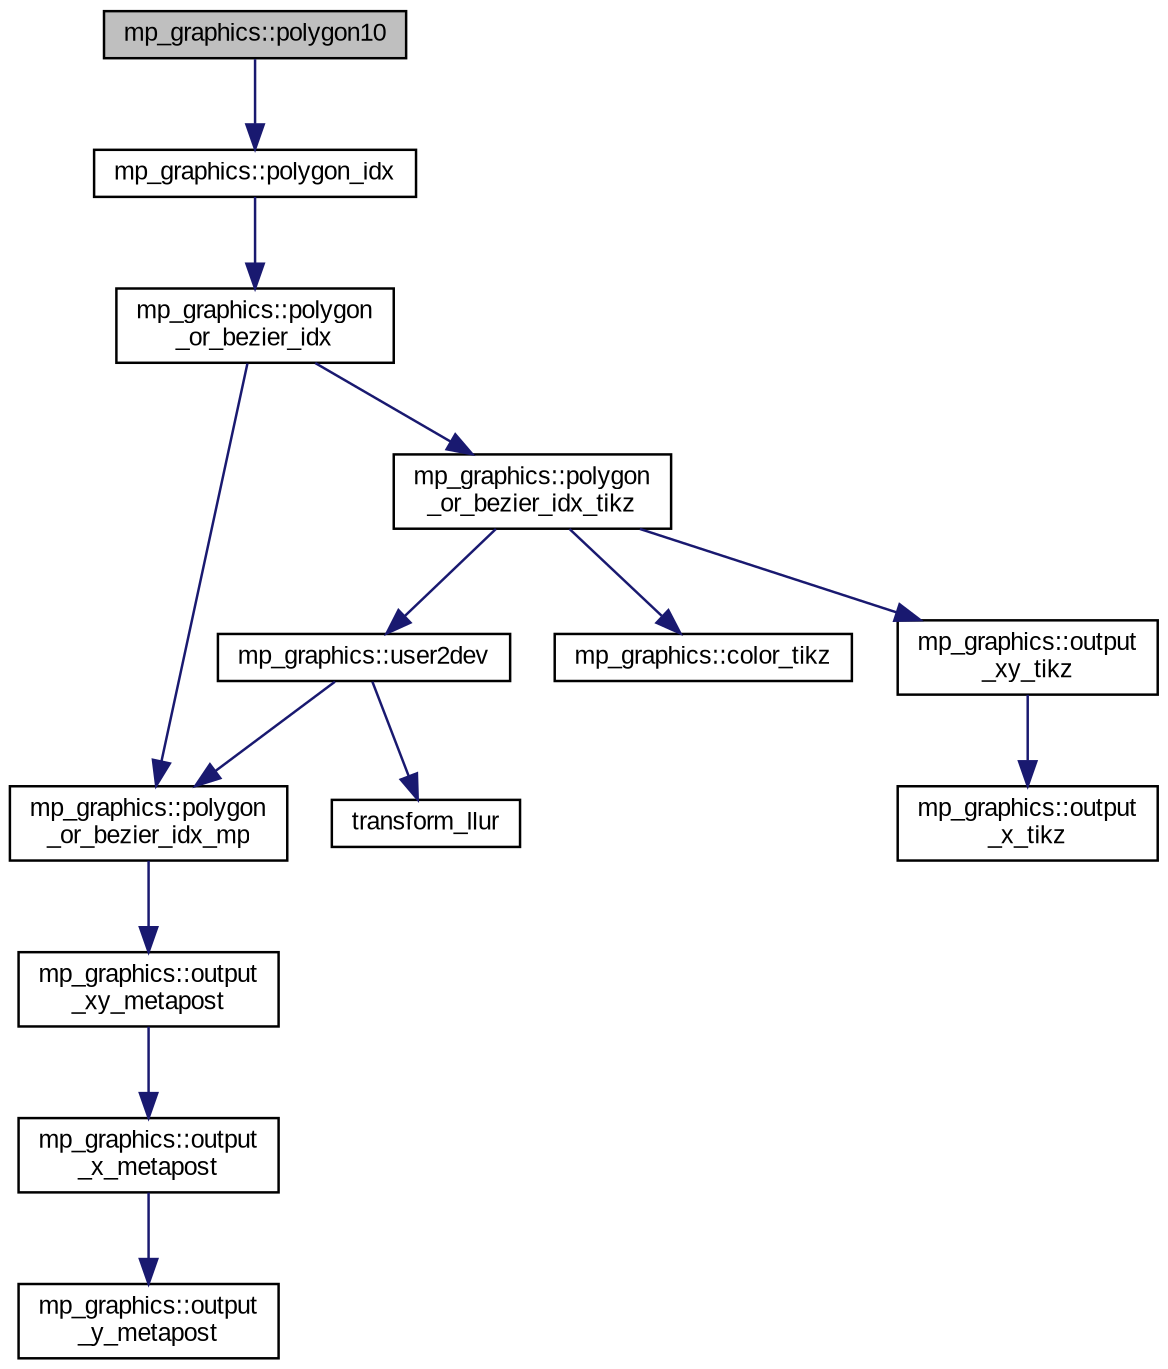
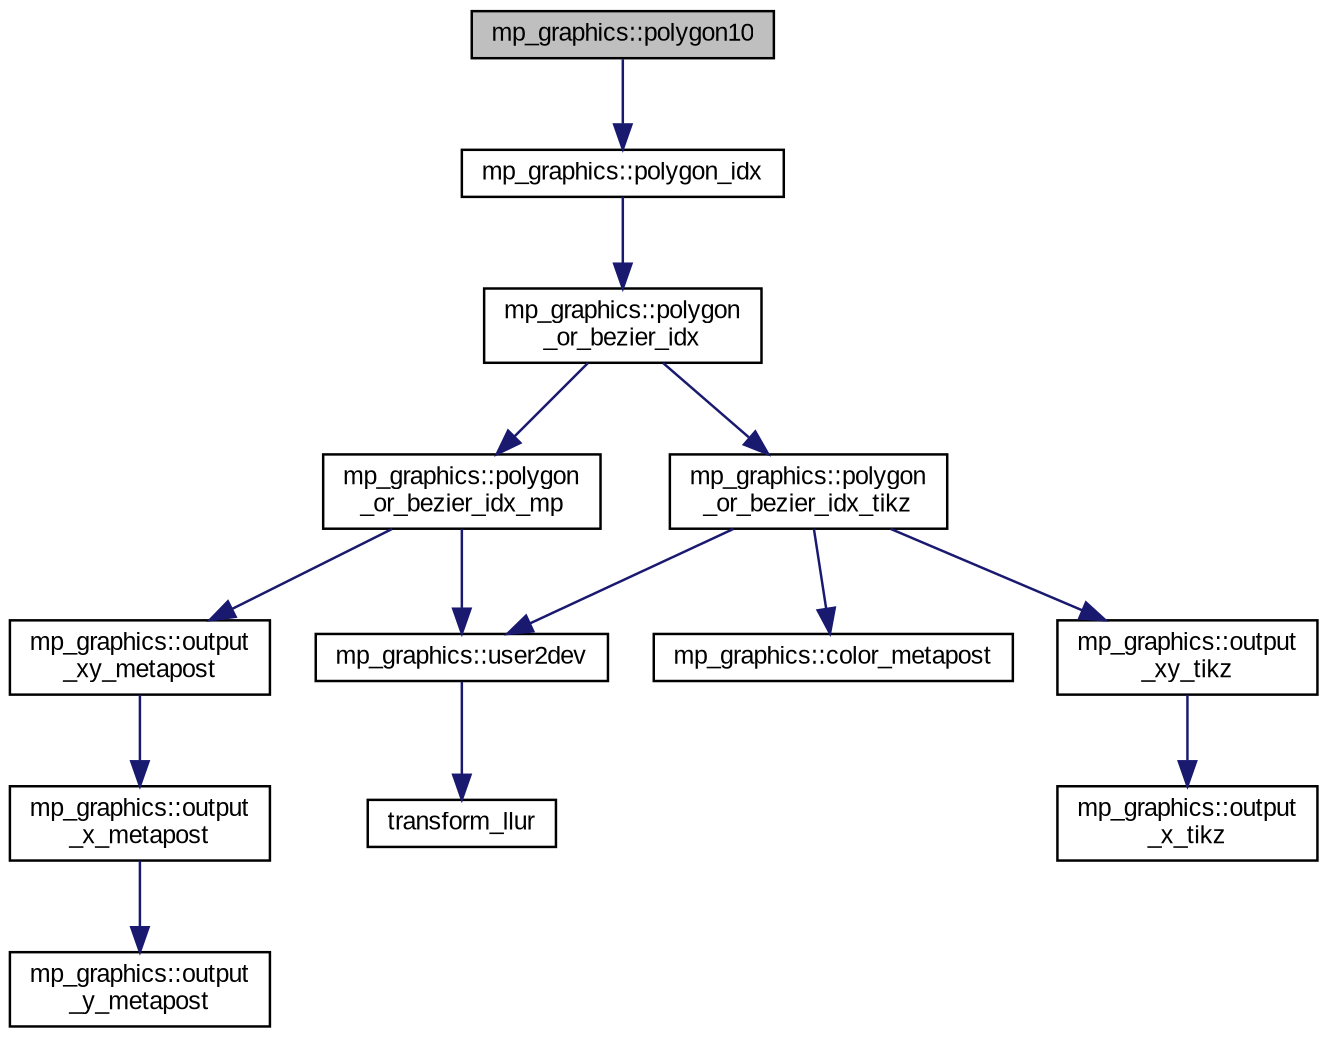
(703, 657) -> (833, 657)
(275, 726) -> (462, 568)
